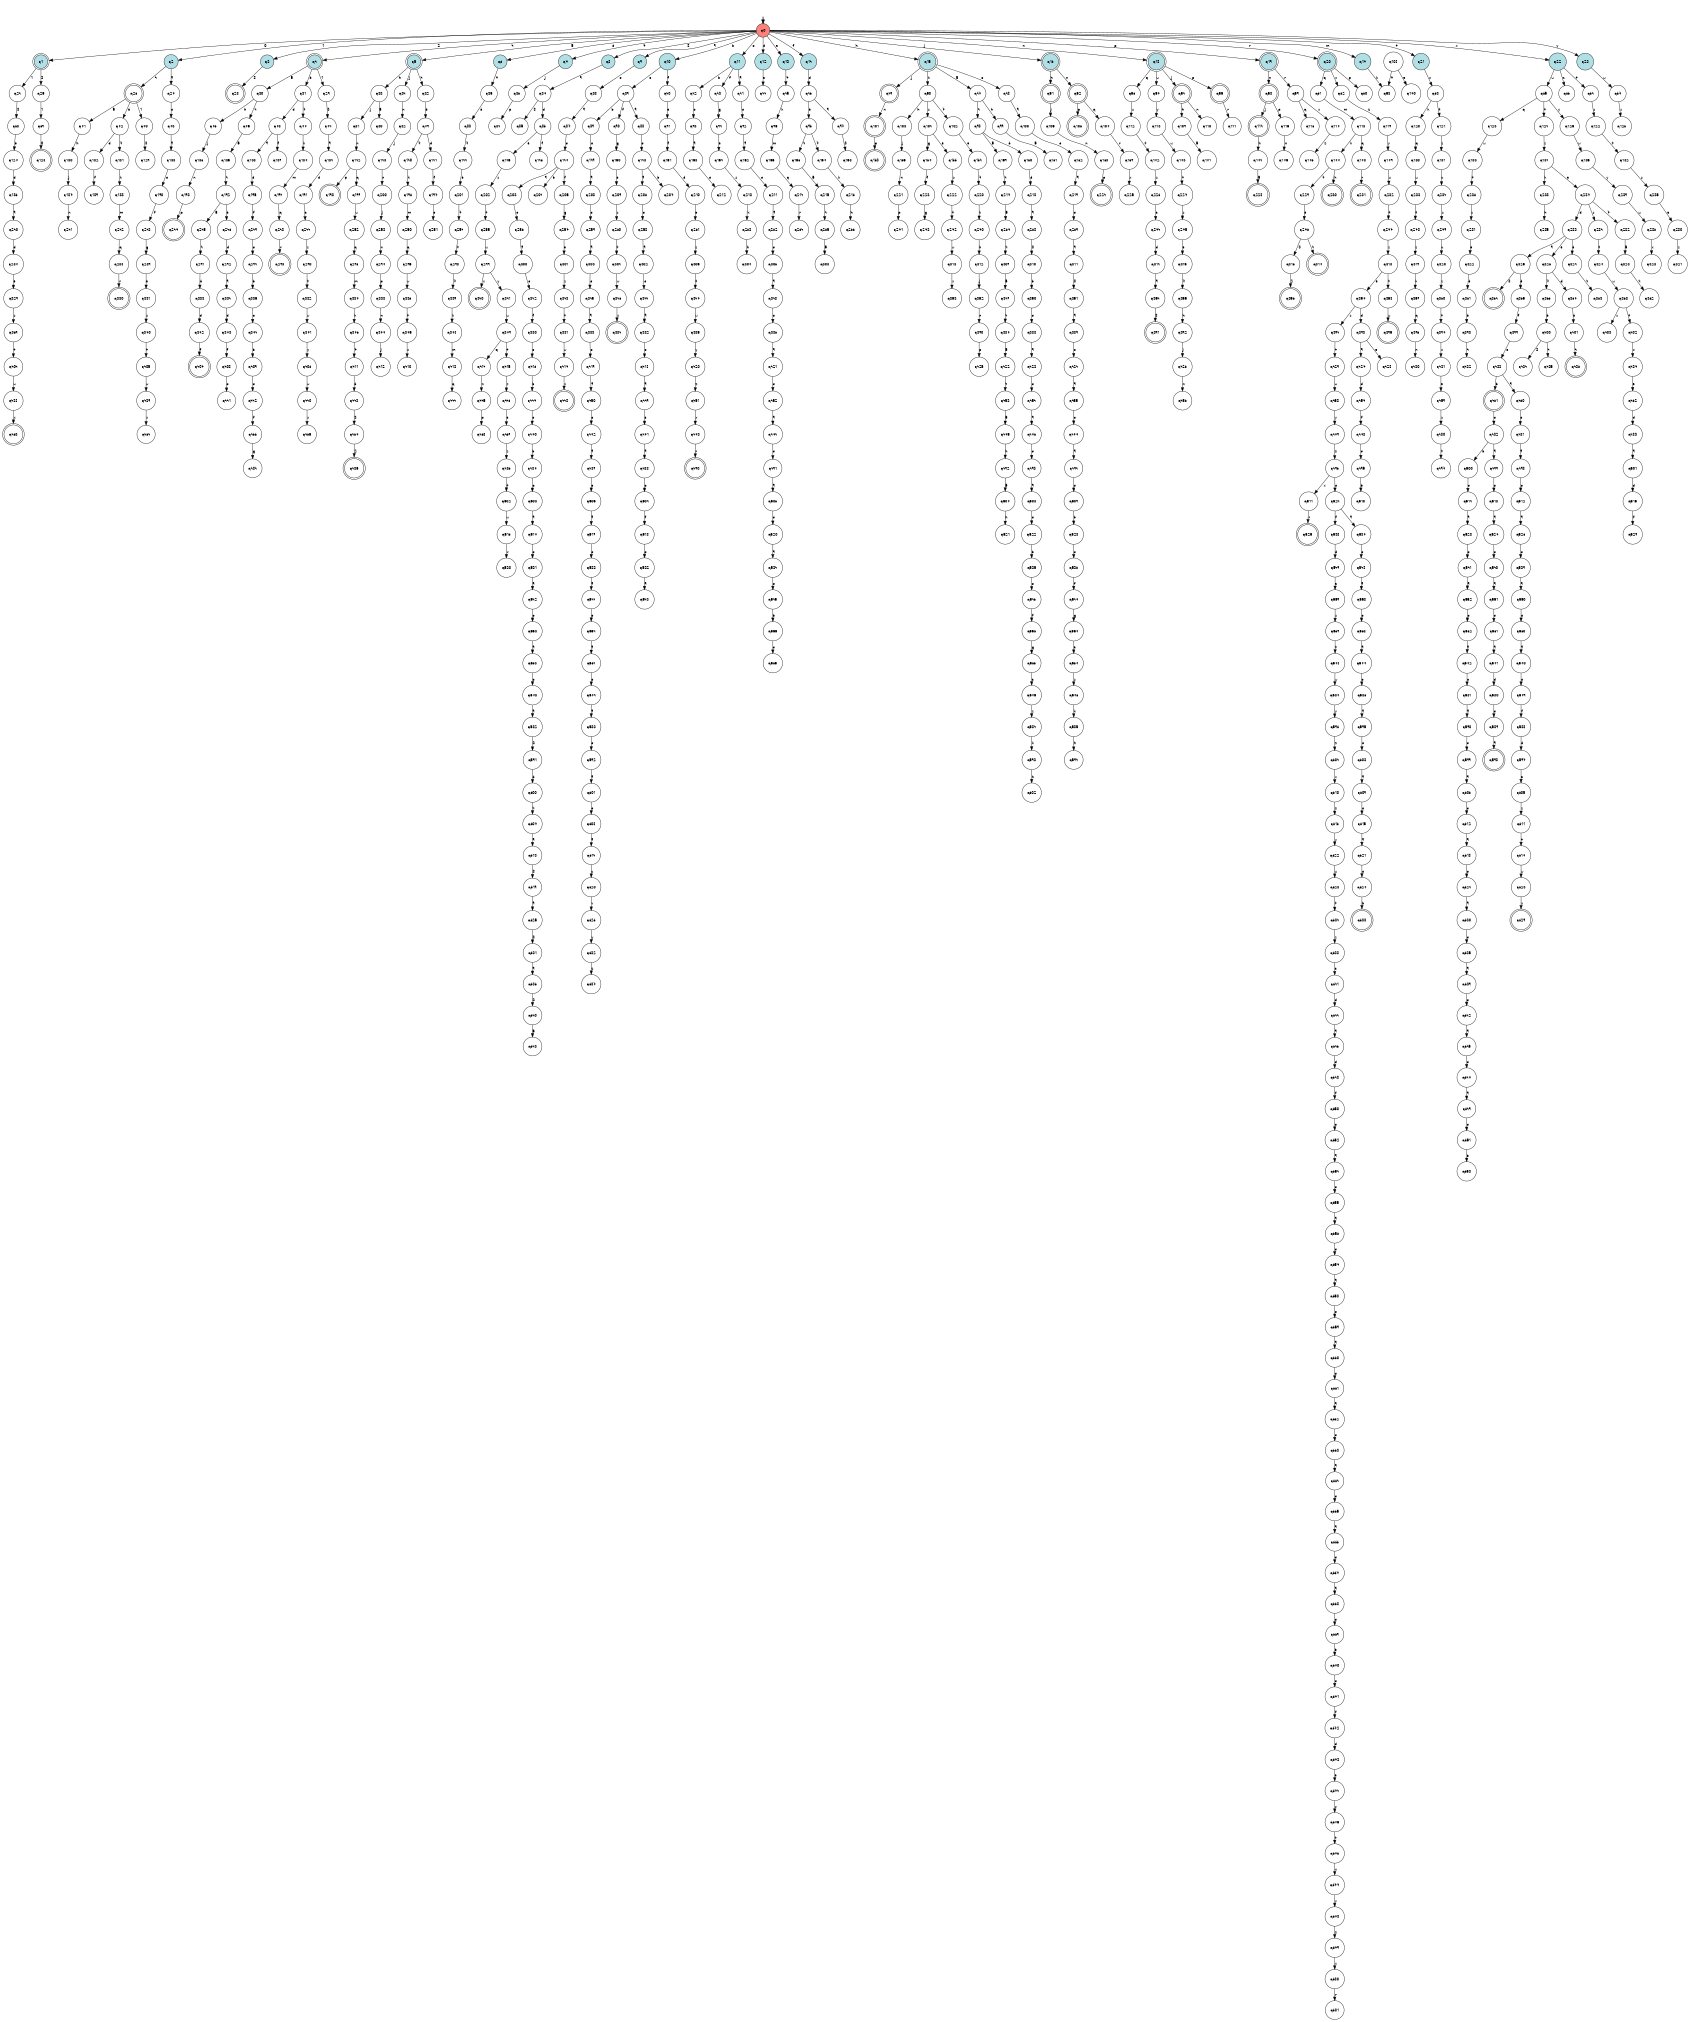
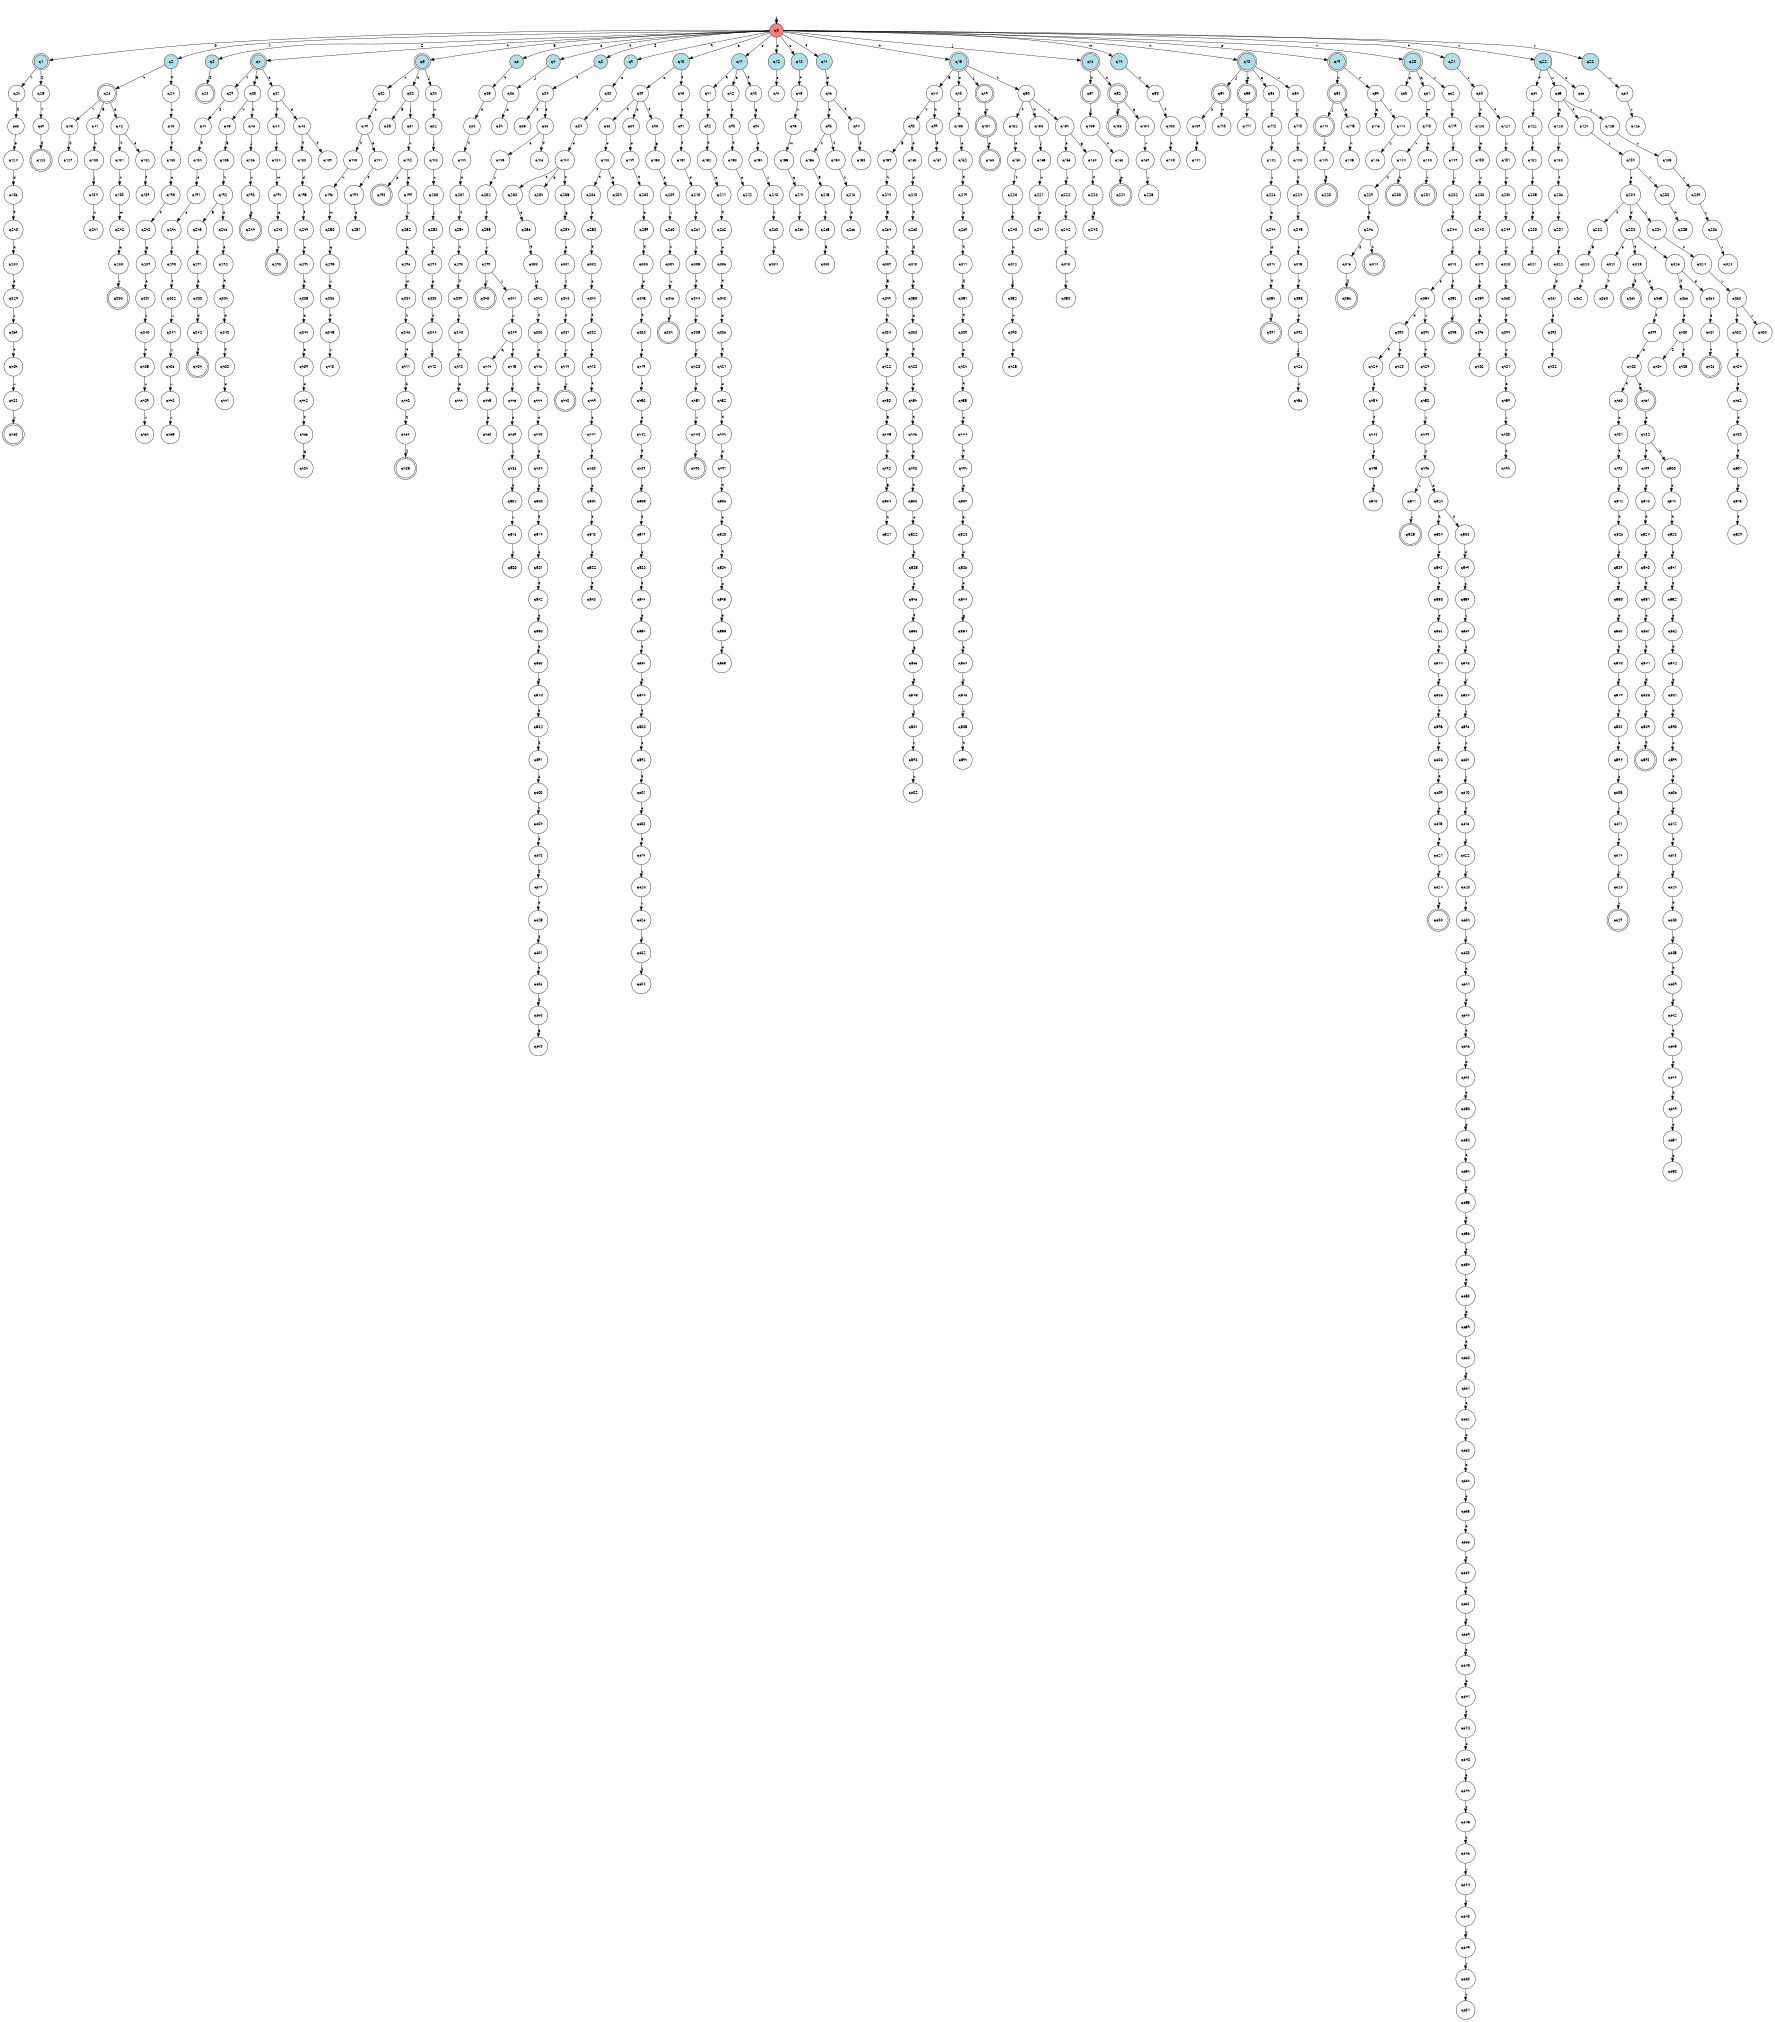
(1390, 76) -> (1162, 108)
